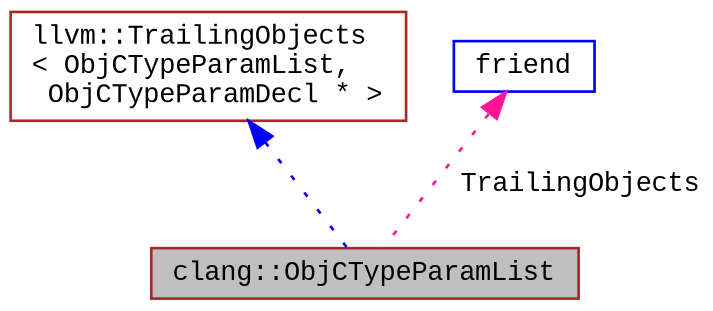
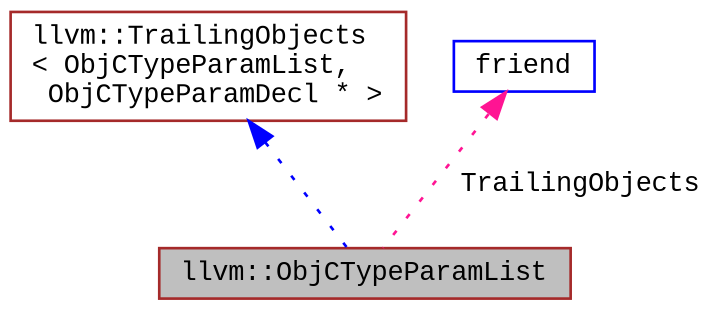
(365, 273) -> (365, 273)
